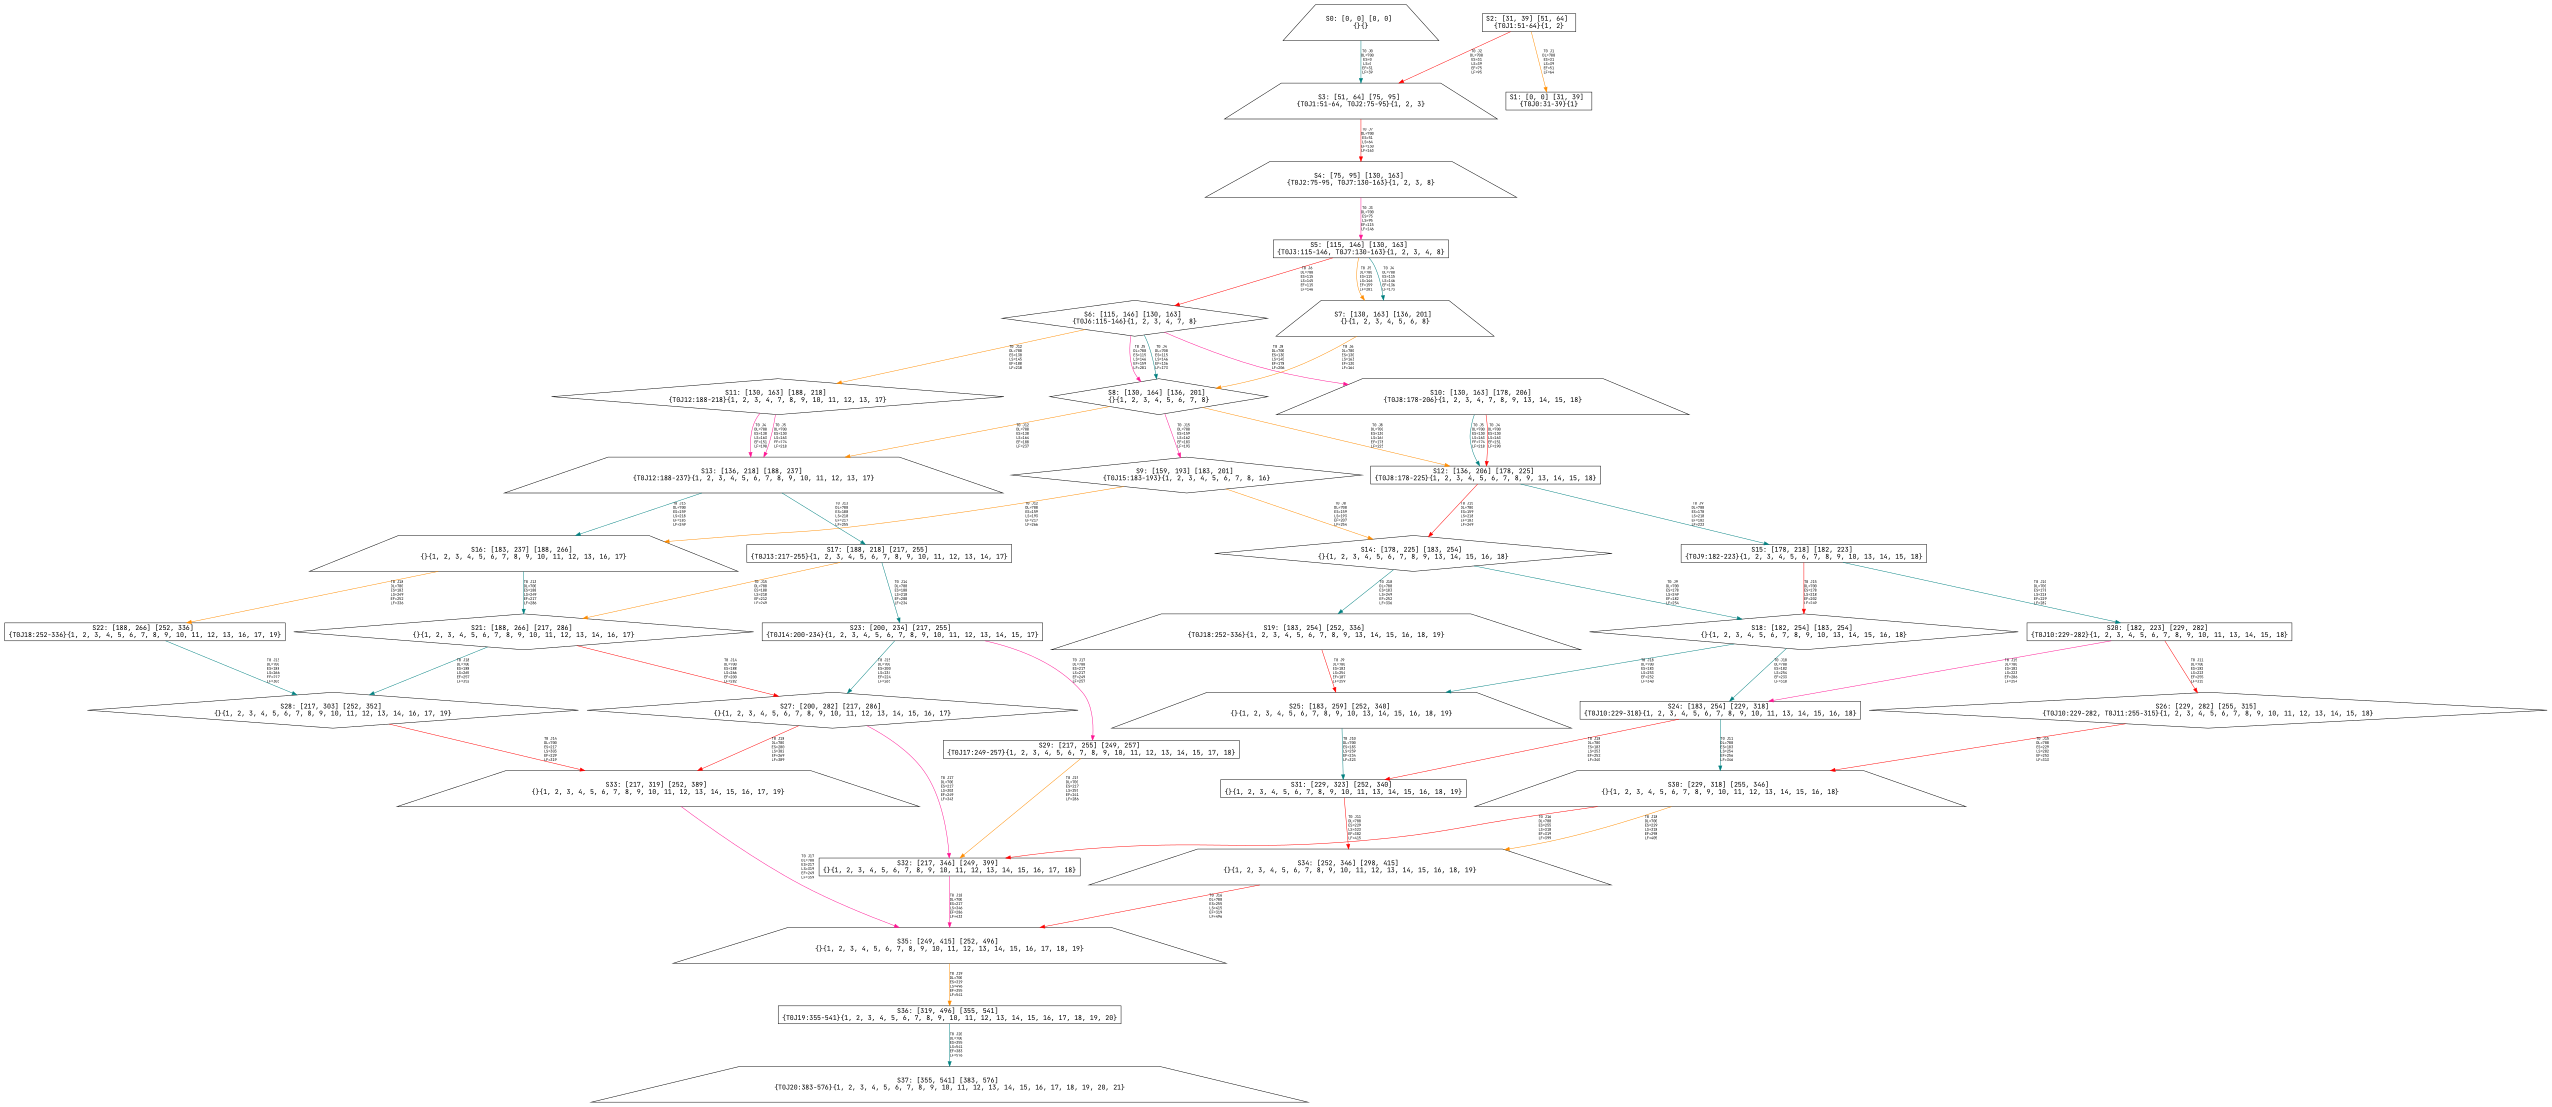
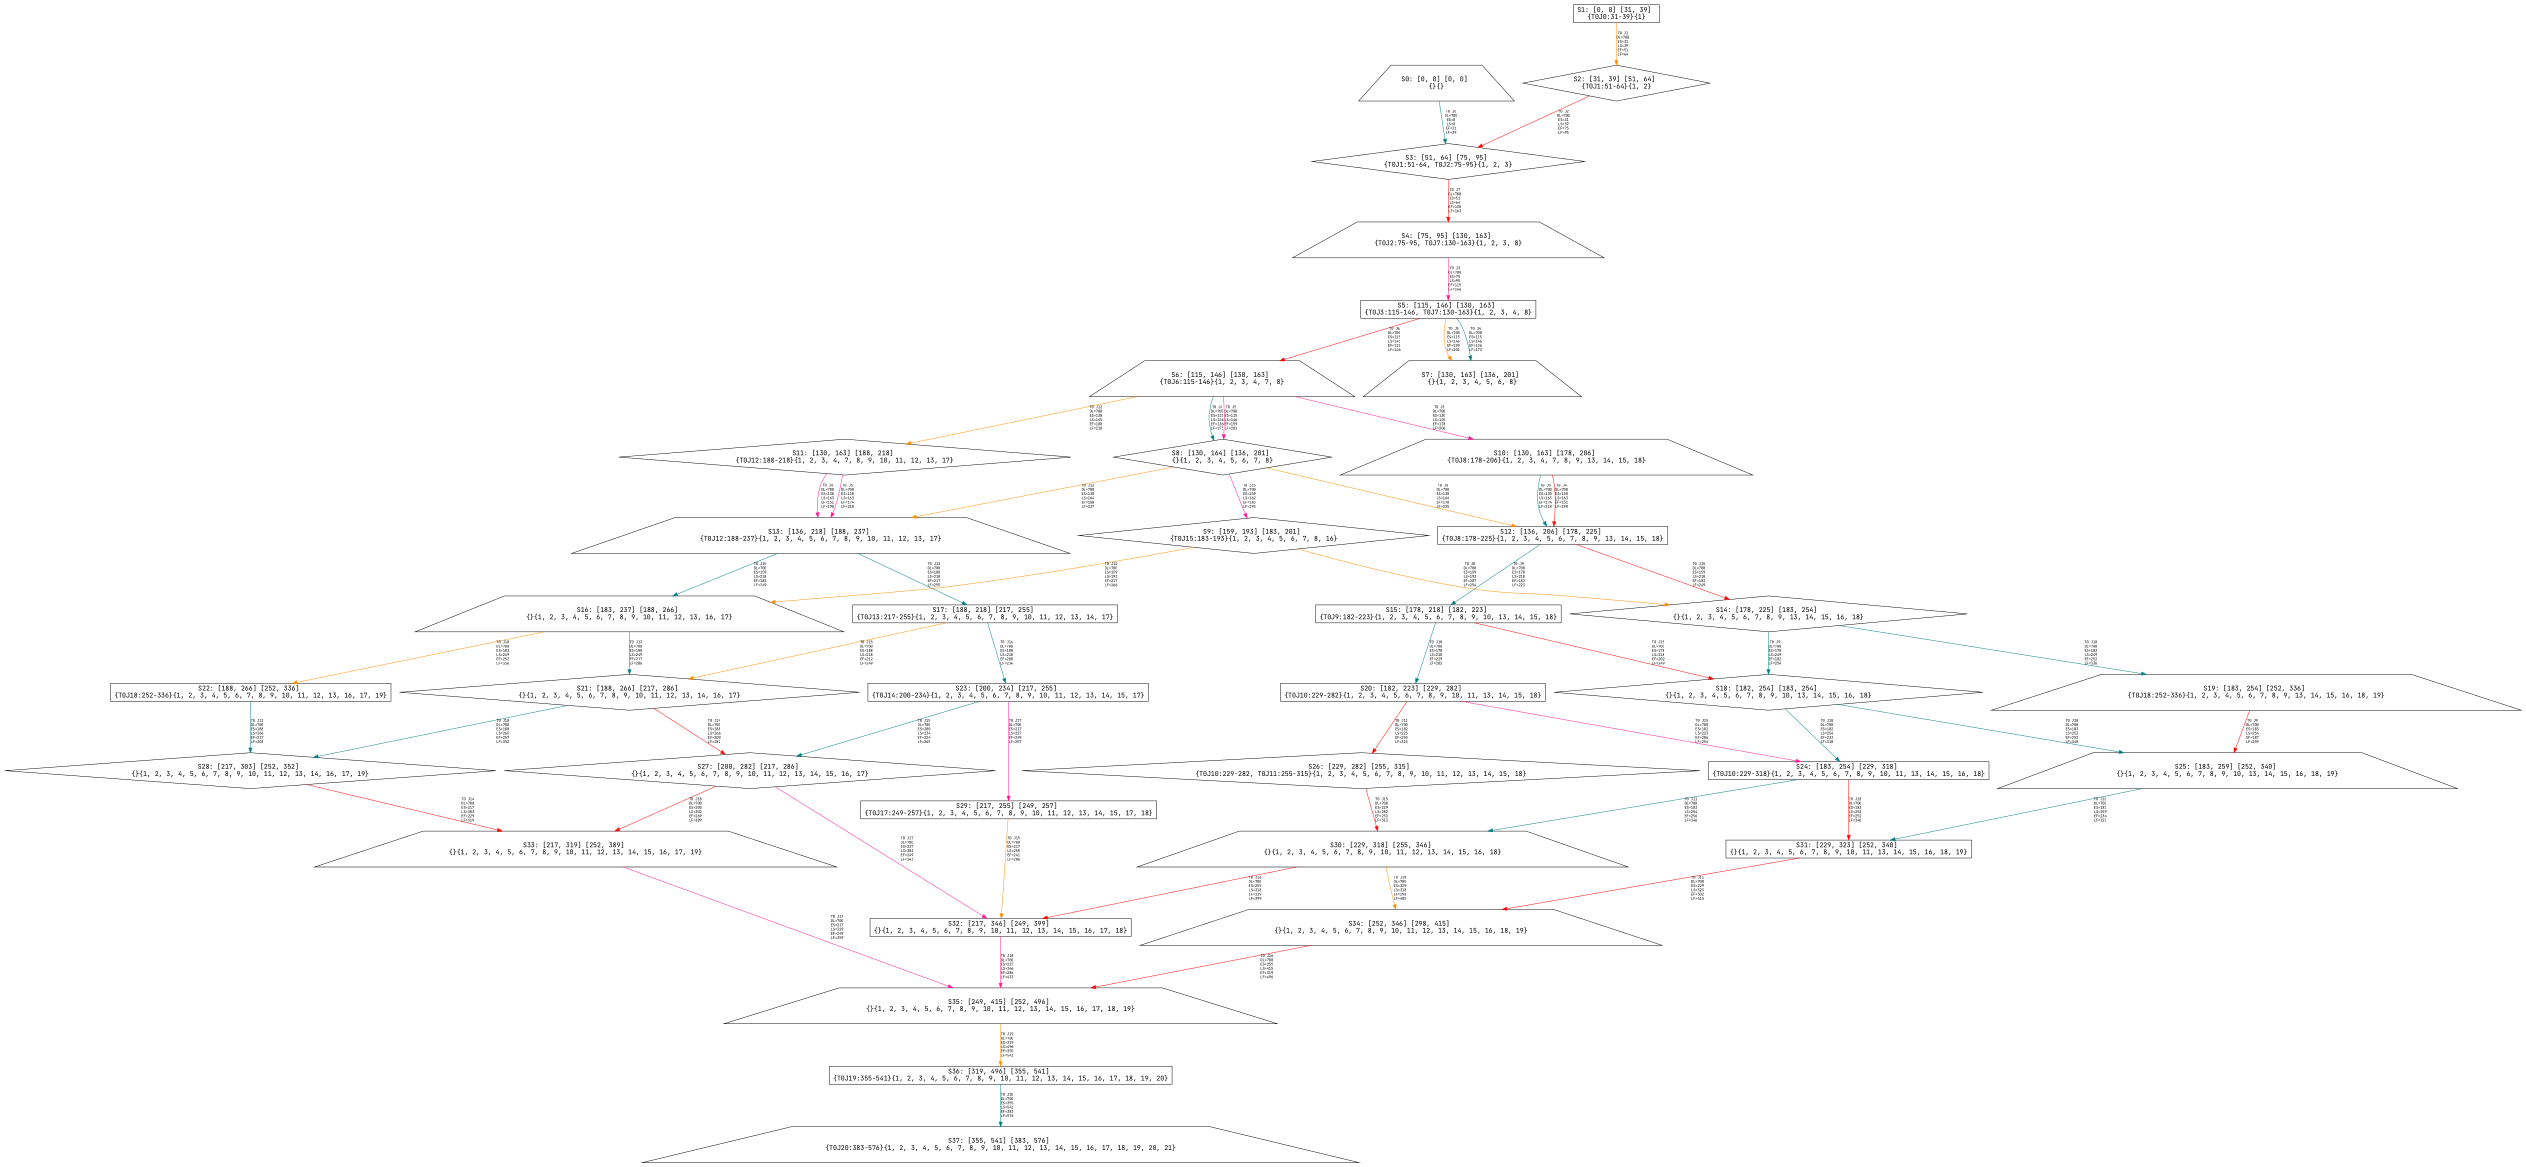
(1529, 23) -> (1616, 83)
(1538, 60) -> (1616, 42)
(1361, 101) -> (1448, 162)
(1135, 318) -> (1222, 379)
(1291, 368) -> none
